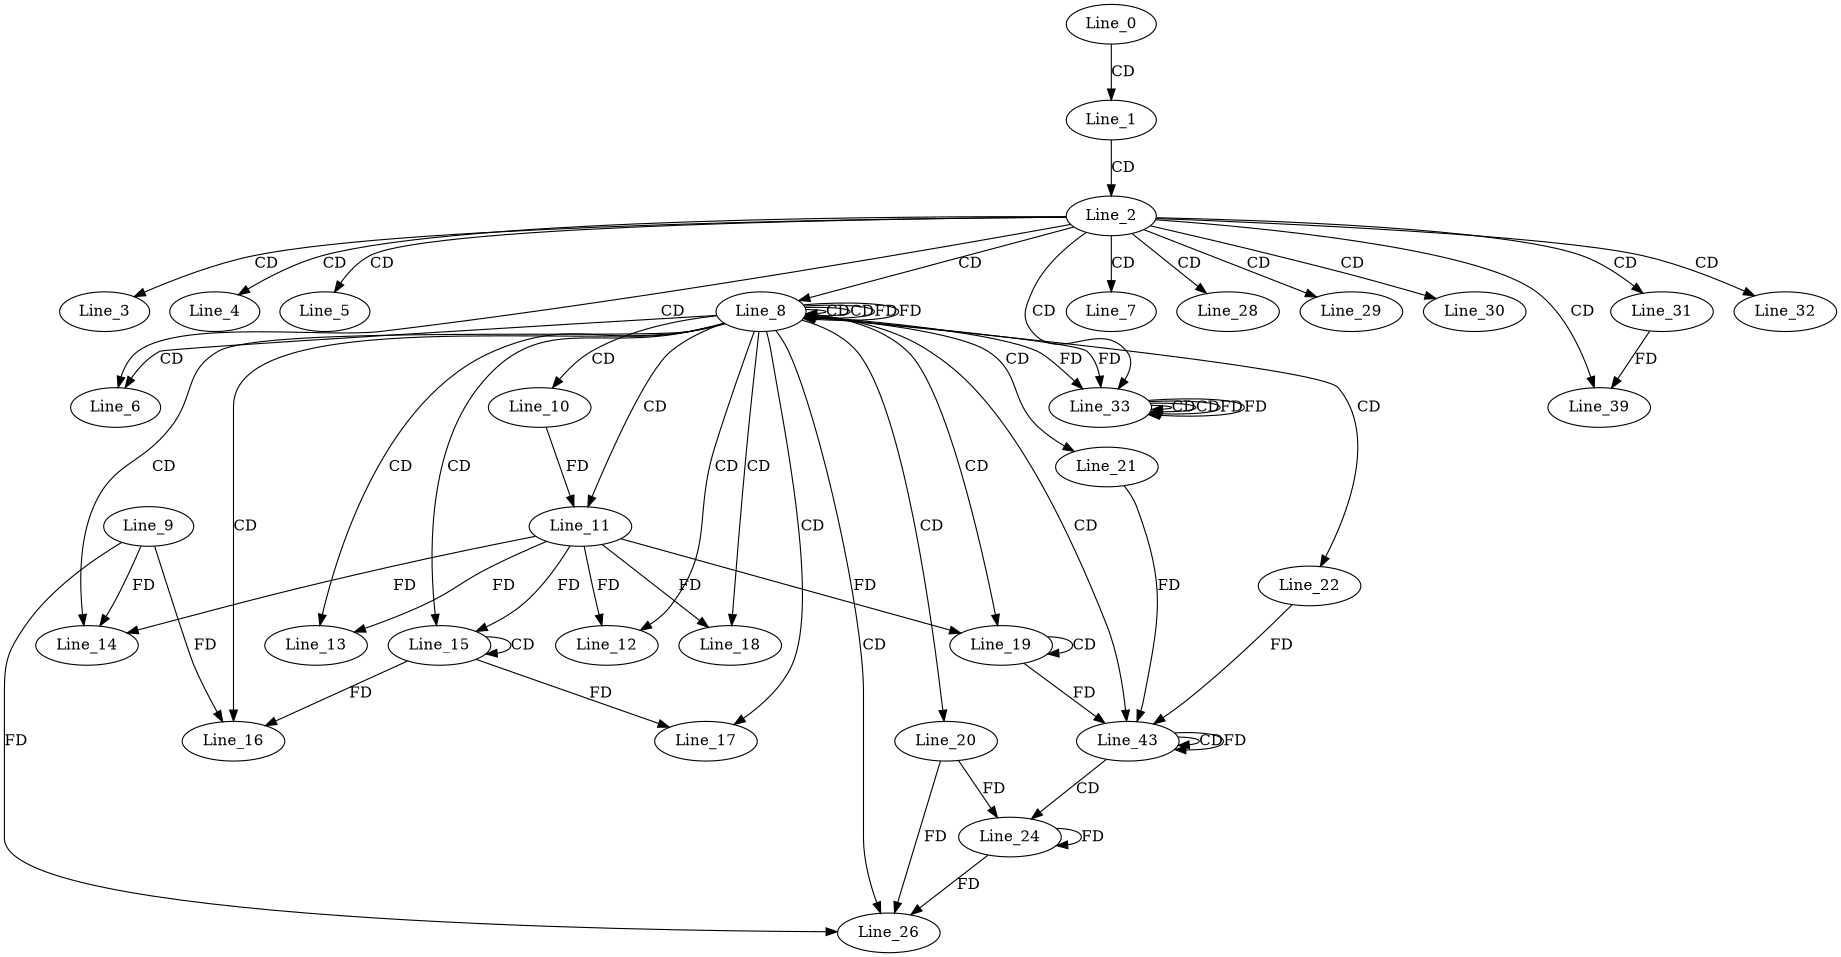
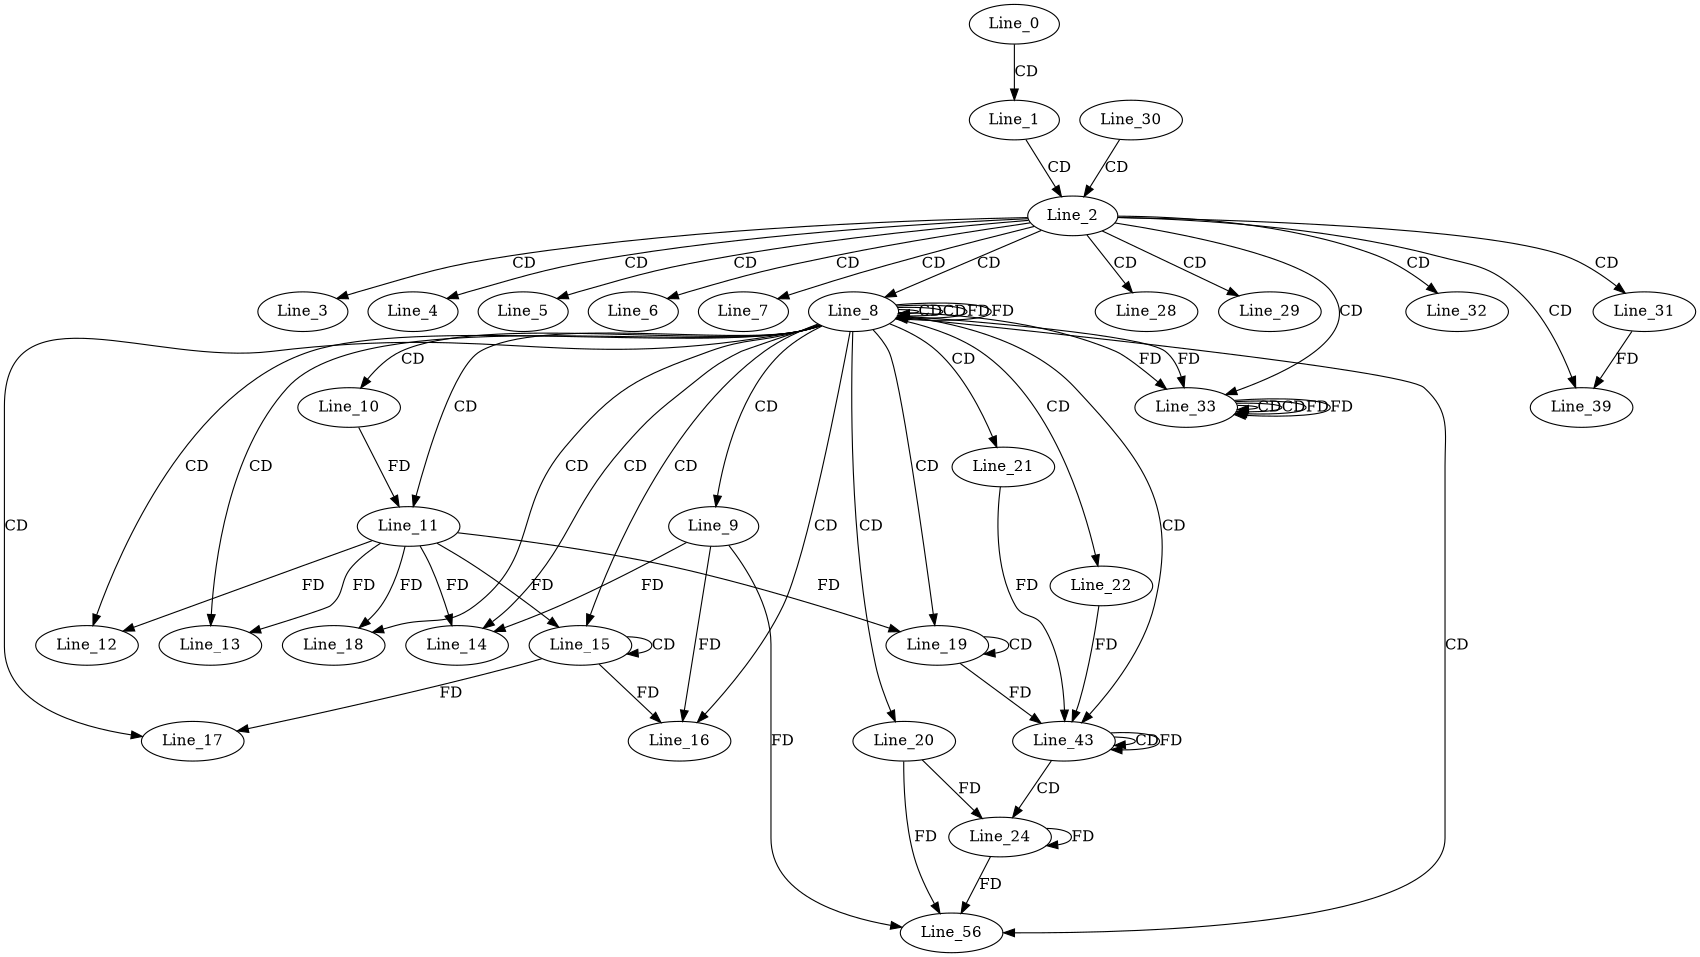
(1288, 259) -> (1105, 163)
(523, 327) -> (749, 397)
(889, 933) -> (952, 933)
